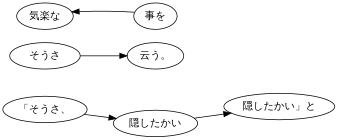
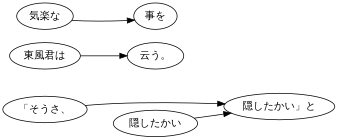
(107, 11) -> (99, 21)
(45, 56) -> (45, 56)
(96, 116) -> (151, 103)
